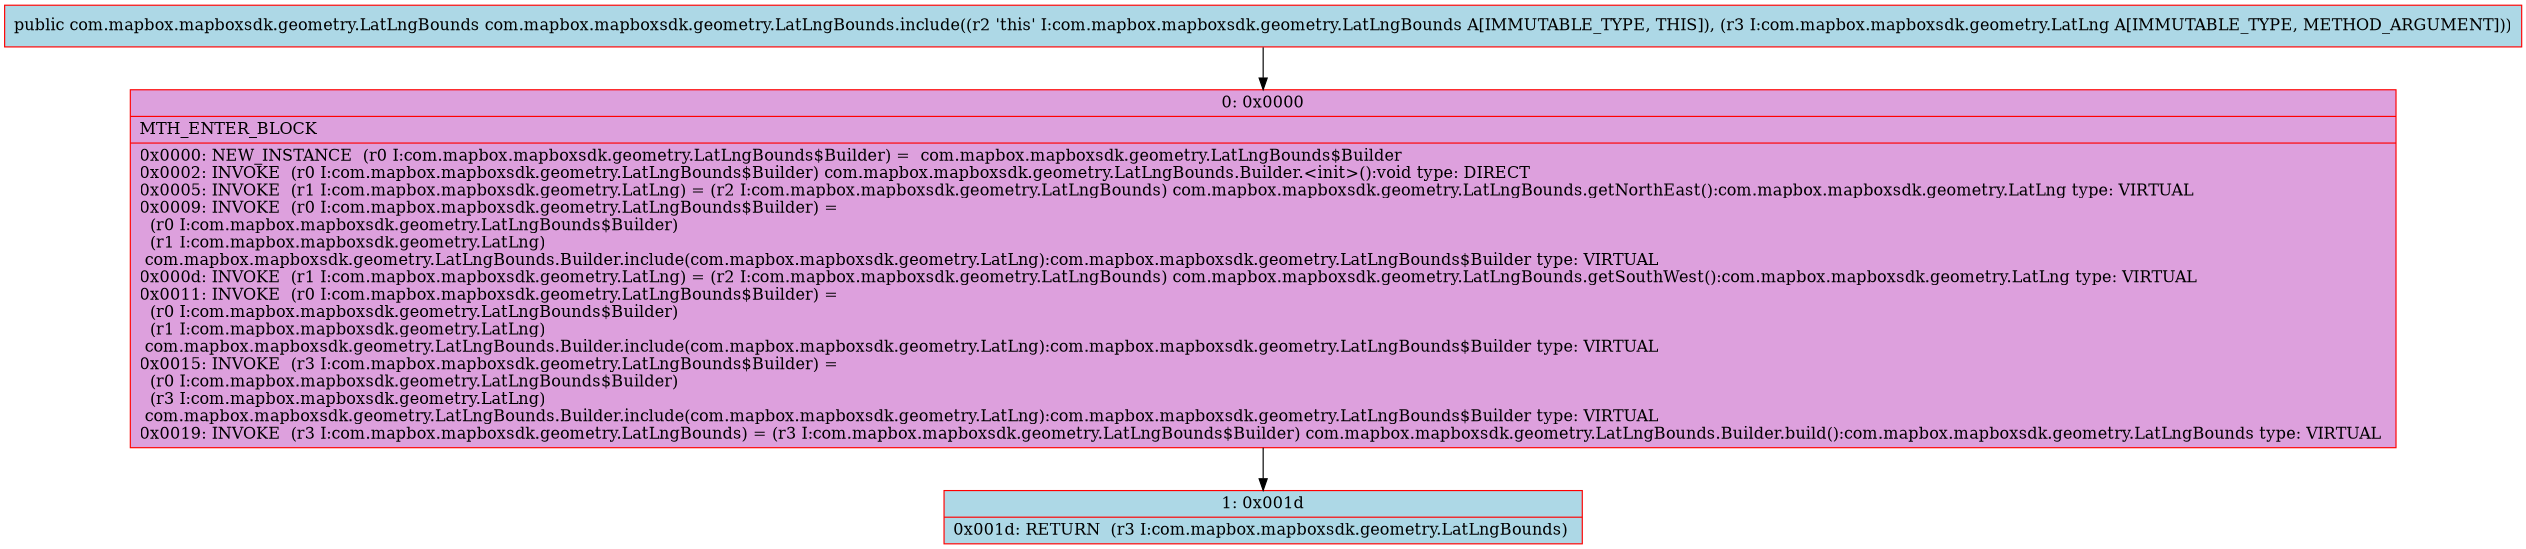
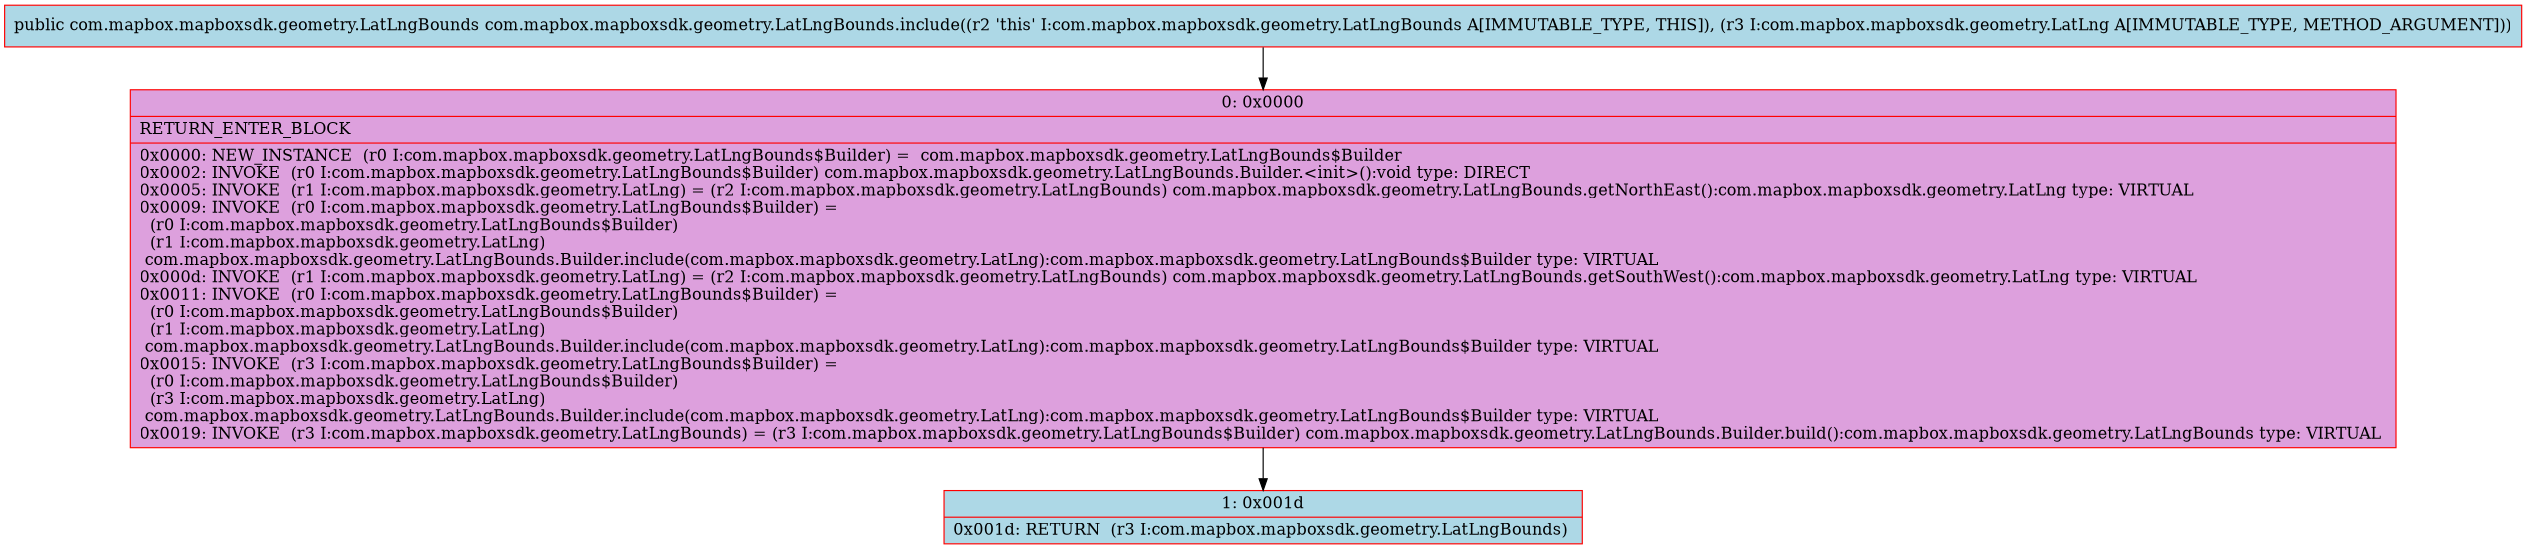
(229, 129) -> (246, 129)
